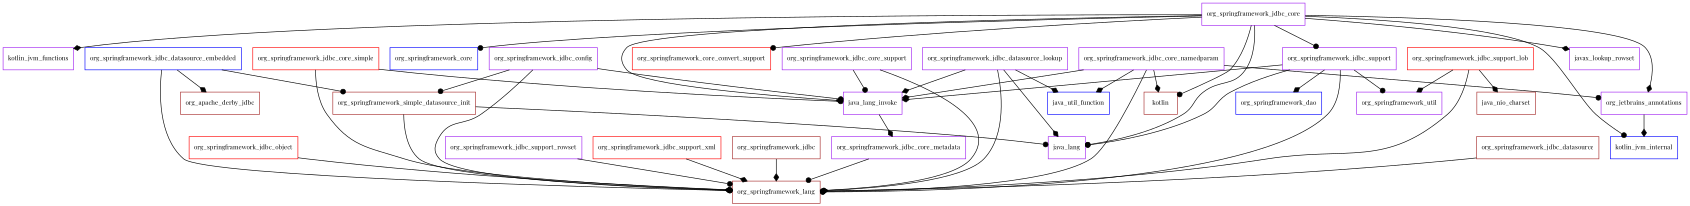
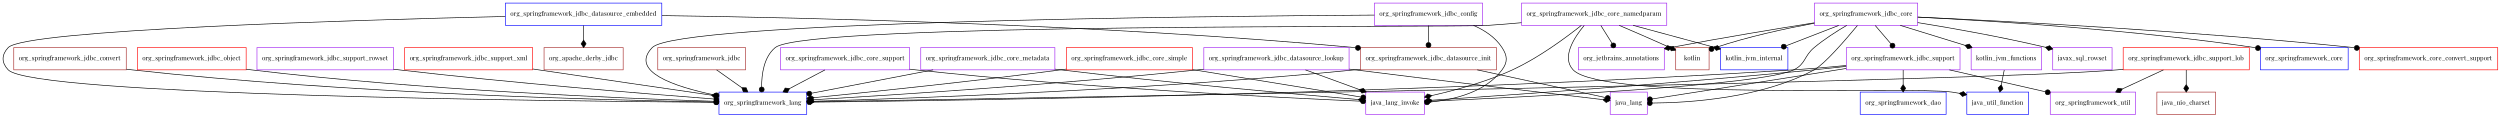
(1604, 59) -> (2082, 59)
(1037, 81) -> (2003, 77)
(404, 103) -> (1429, 59)
(884, 122) -> (1214, 86)
(1644, 122) -> (1673, 36)
(1538, 148) -> (70, 59)
(776, 192) -> (763, 103)
